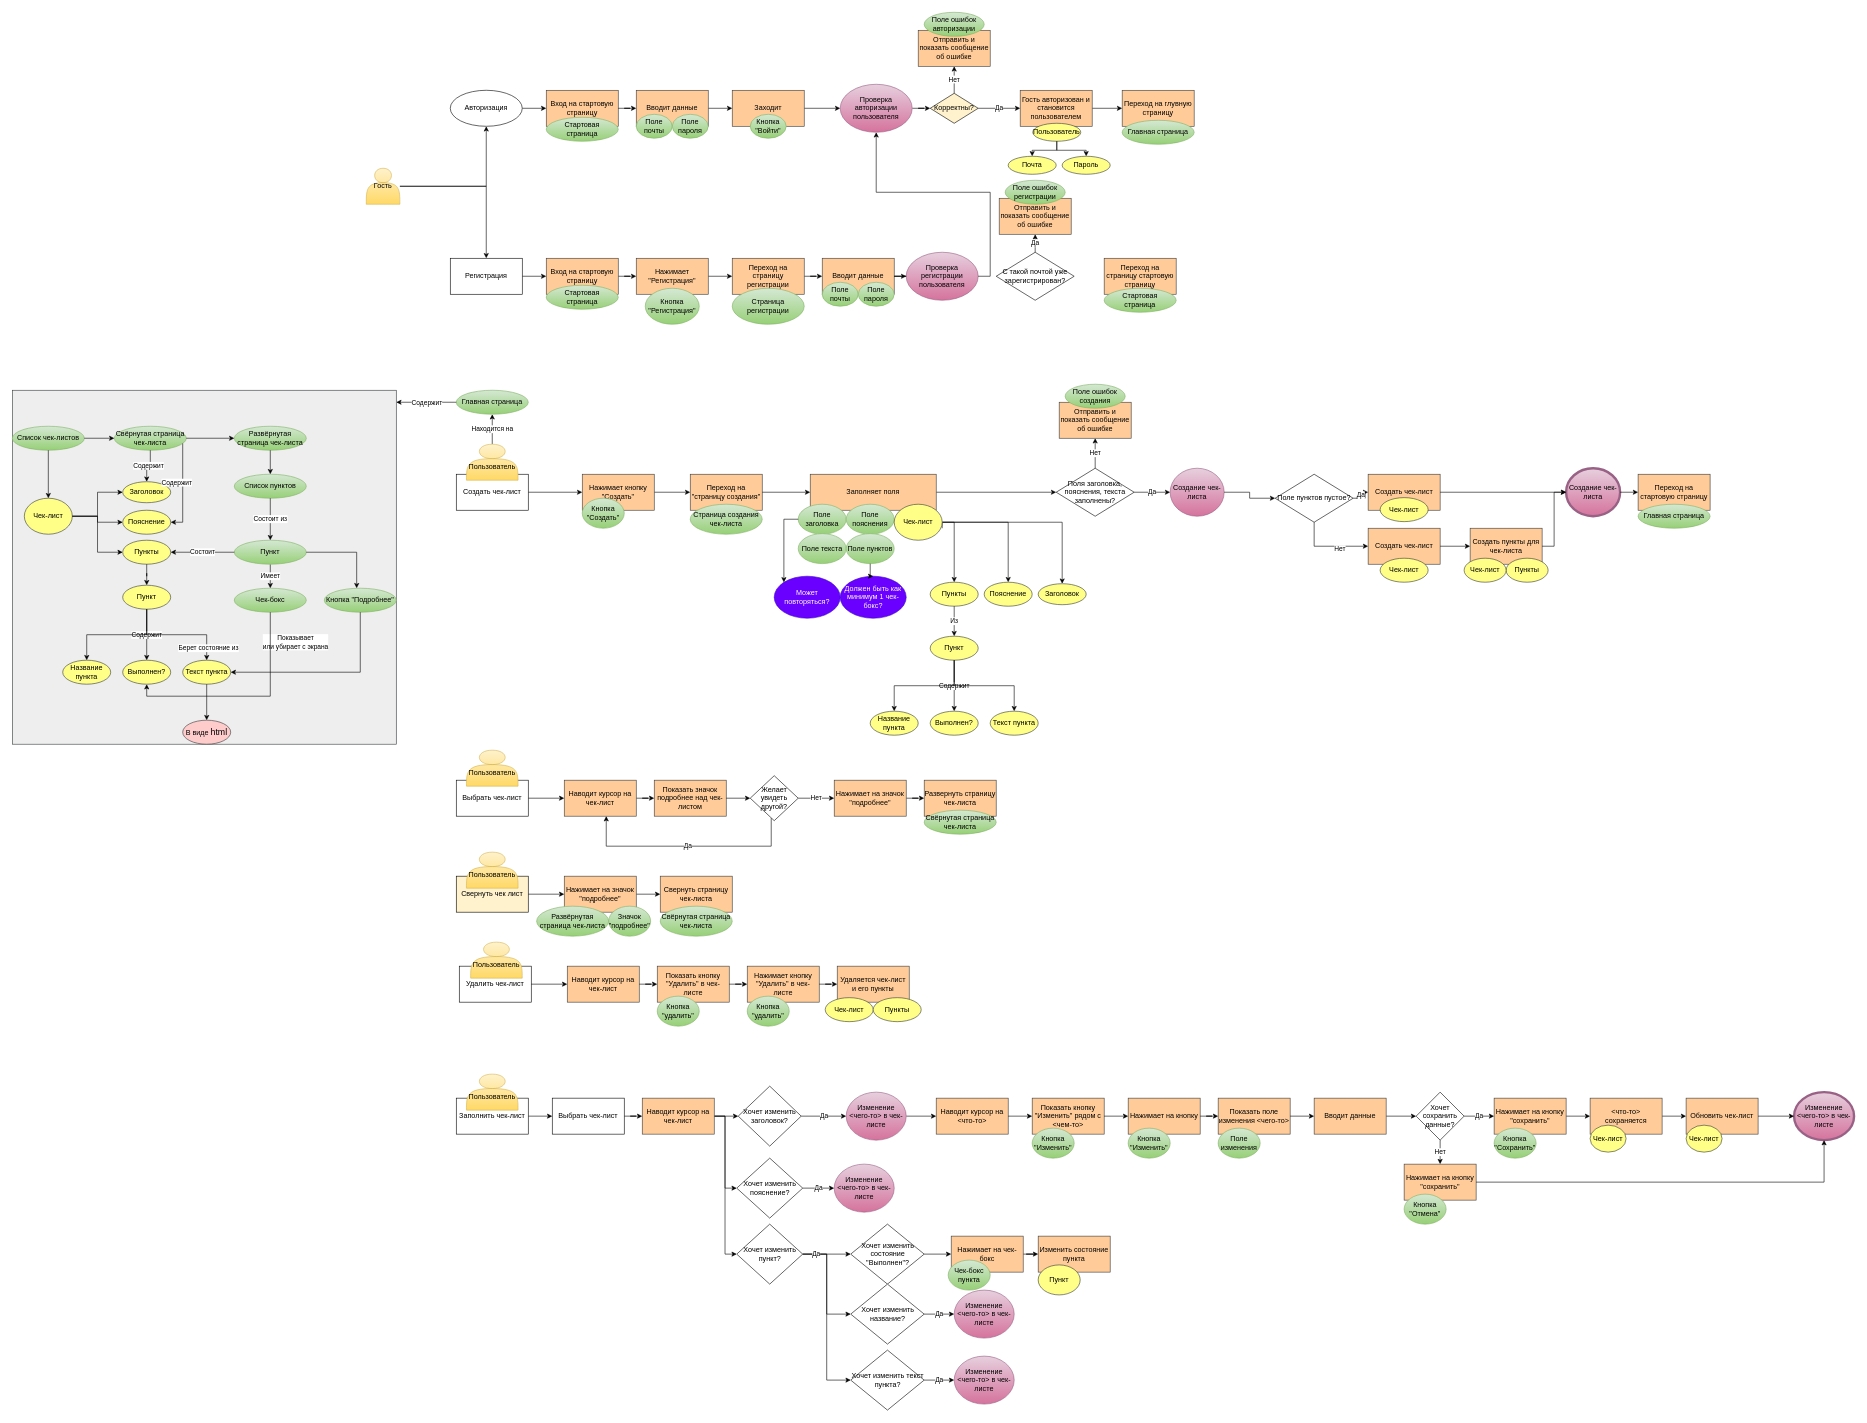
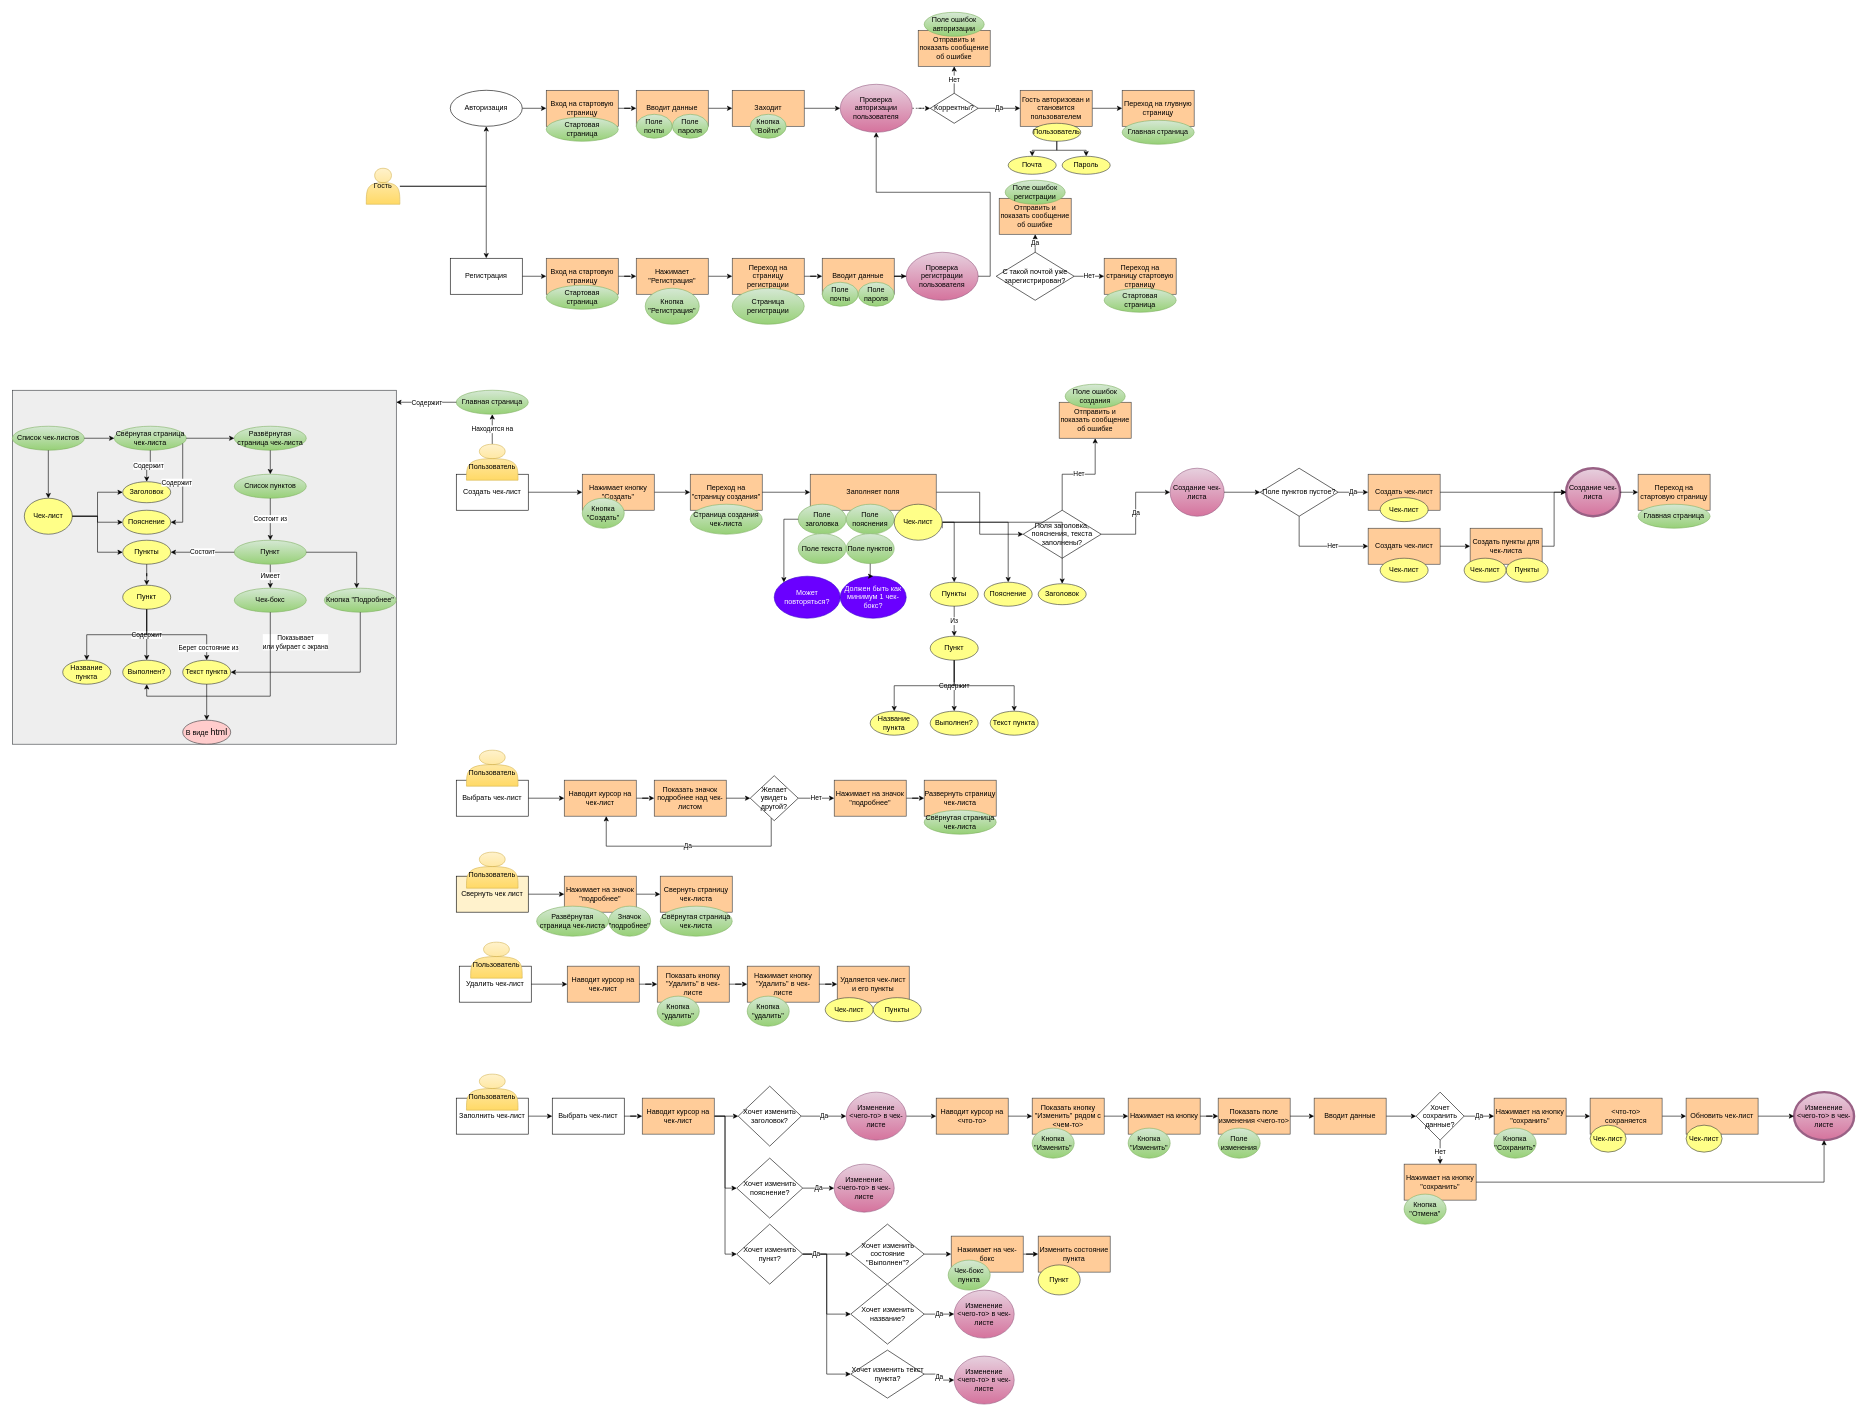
(923, 108) -> (923, 108)
(954, 108) -> (954, 108)
none -> (1091, 276)
(1095, 492) -> (1062, 534)
(1314, 498) -> (1299, 492)
(888, 1380) -> (888, 1374)
